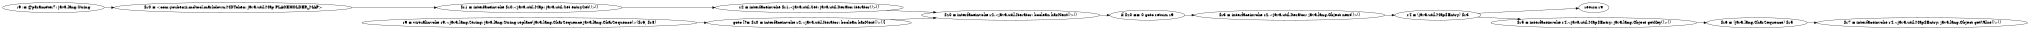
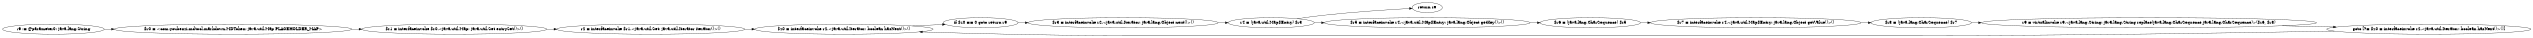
(53, 8) -> (53, 29)
none -> (1921, 23)
